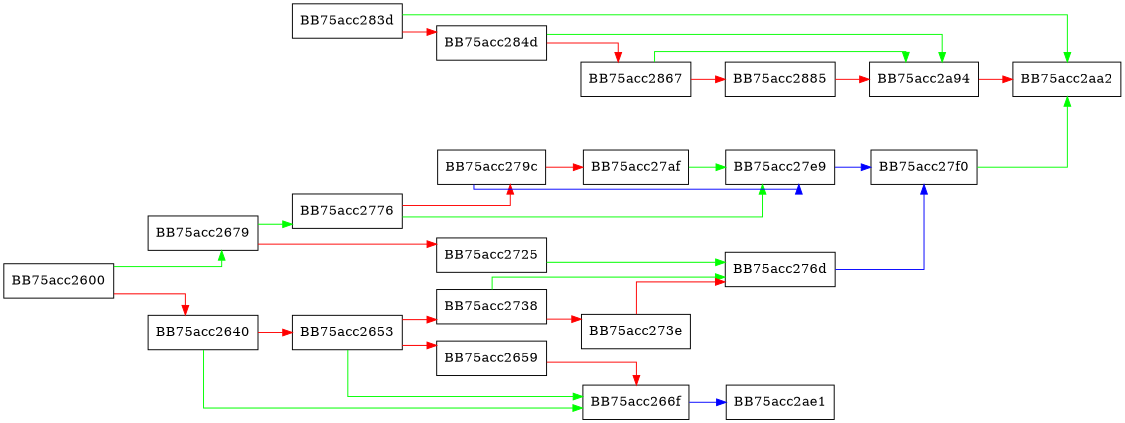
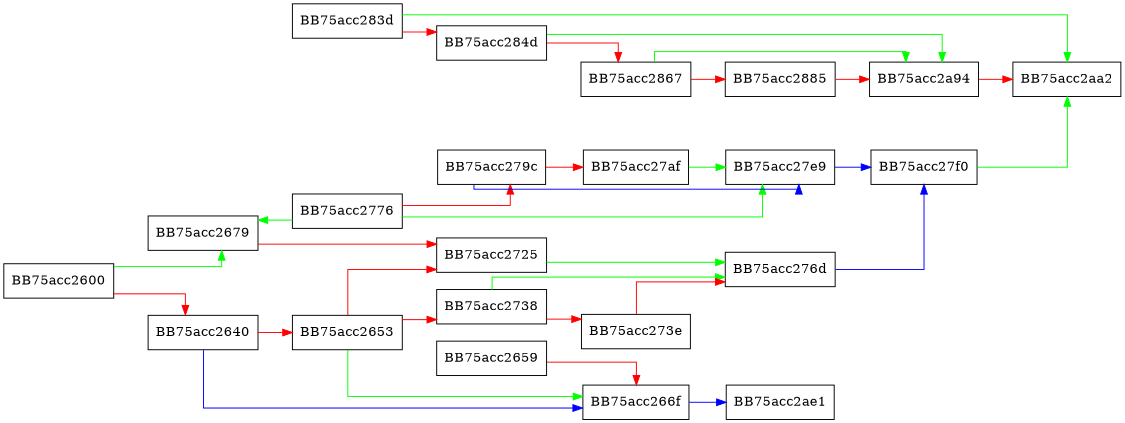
(270, 224) -> (280, 220)
(415, 345) -> (364, 269)
(359, 408) -> (359, 408)
